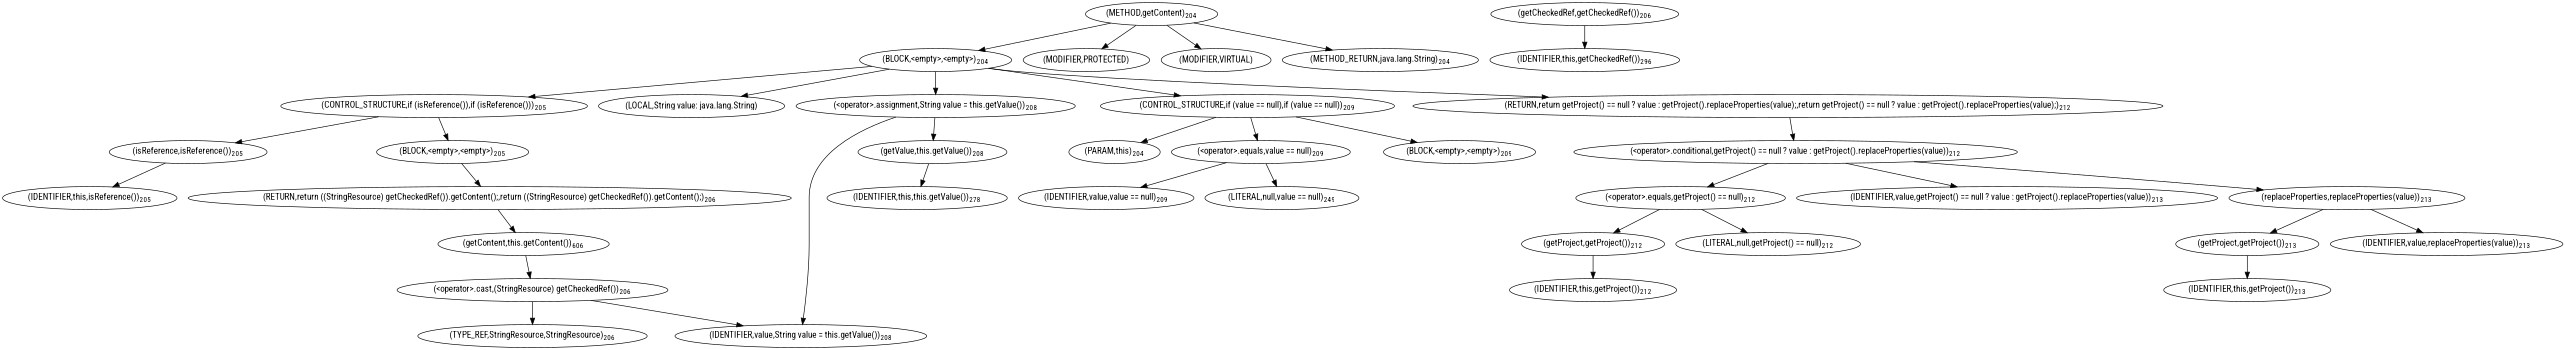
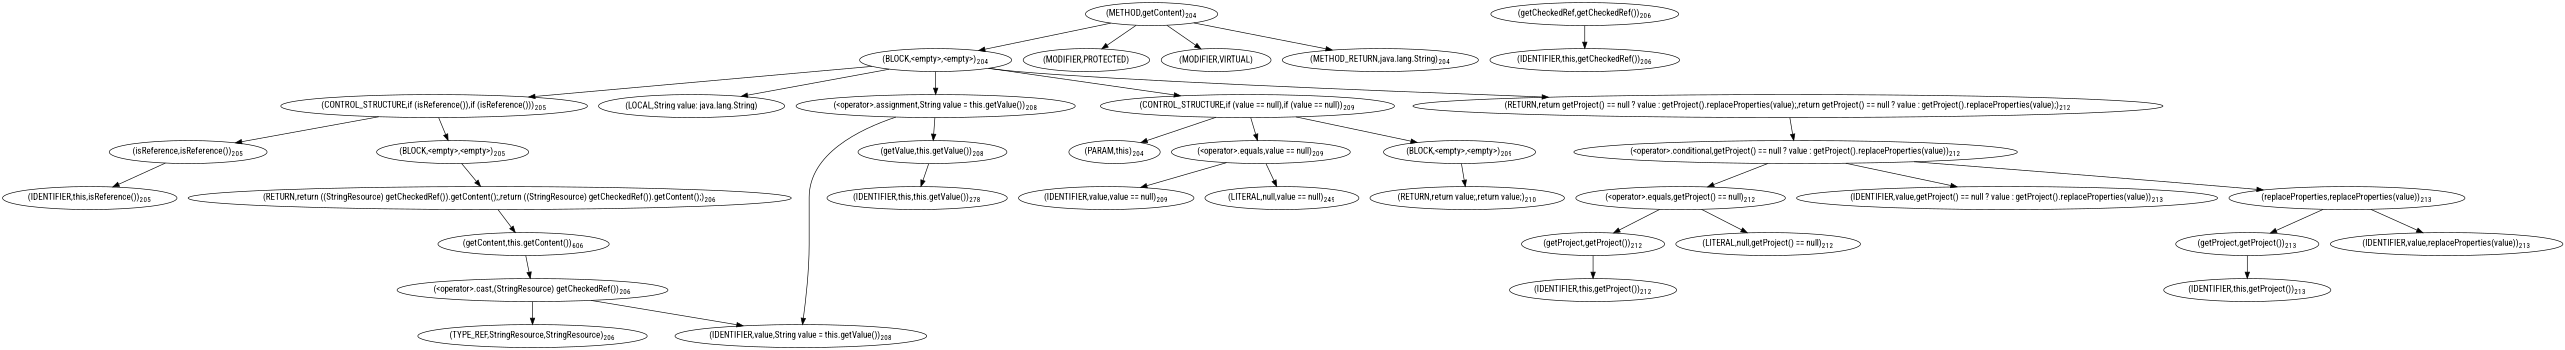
(1646, 59) -> (1646, 59)
none -> (1467, 198)
